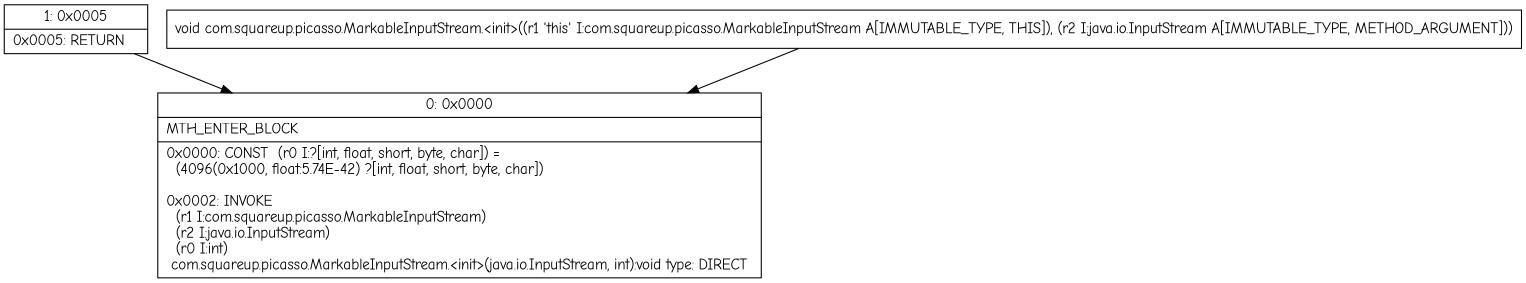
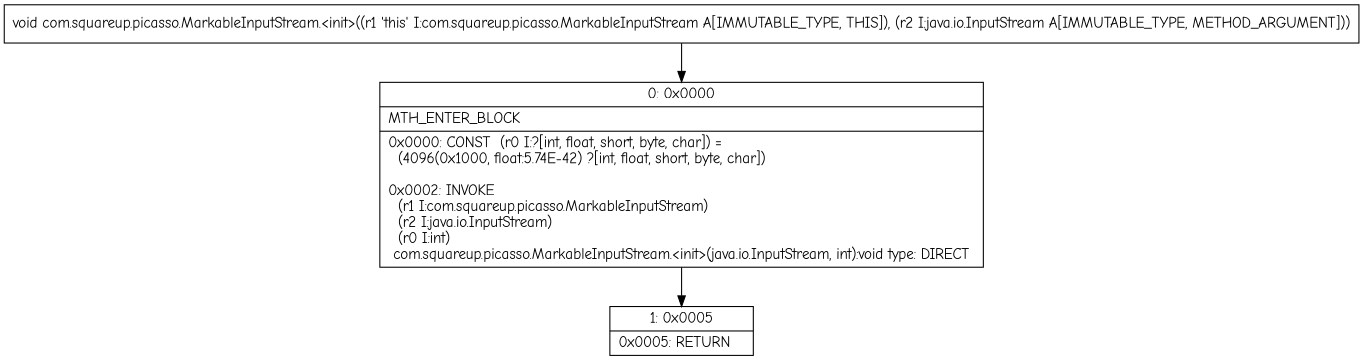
(178, 71) -> (682, 282)
